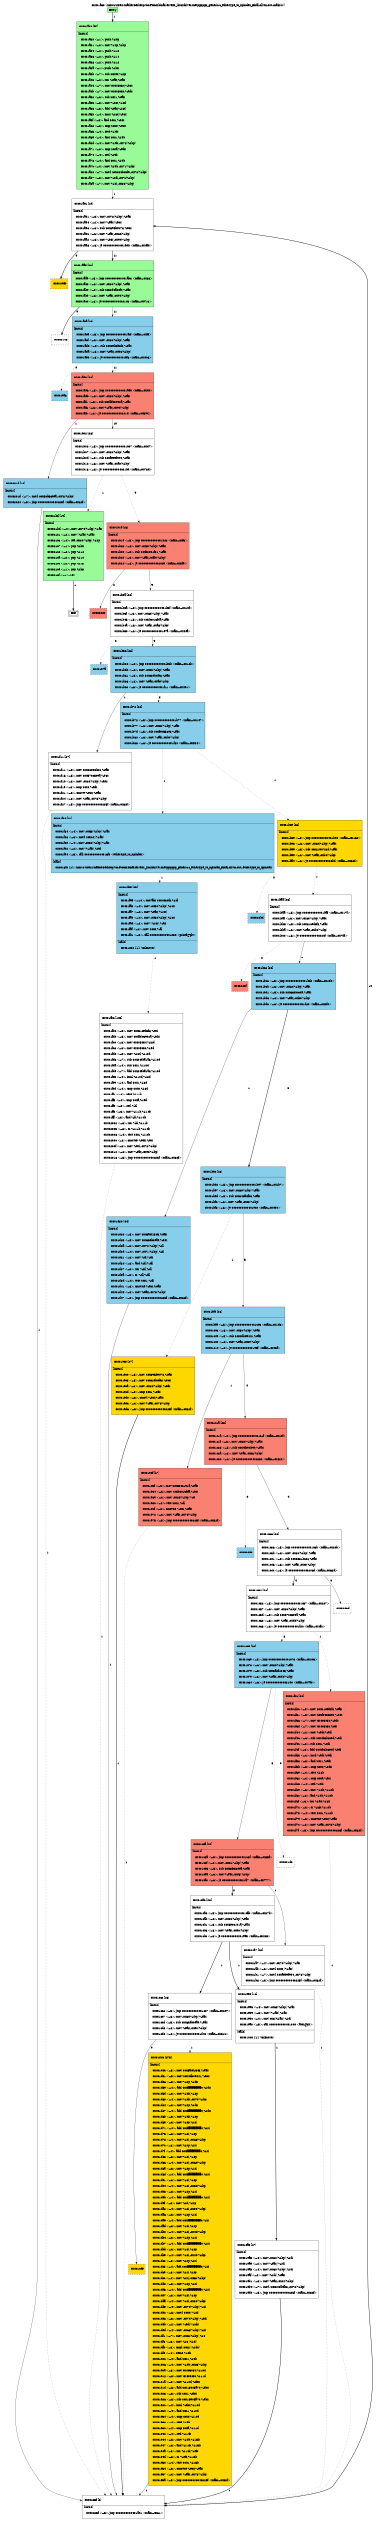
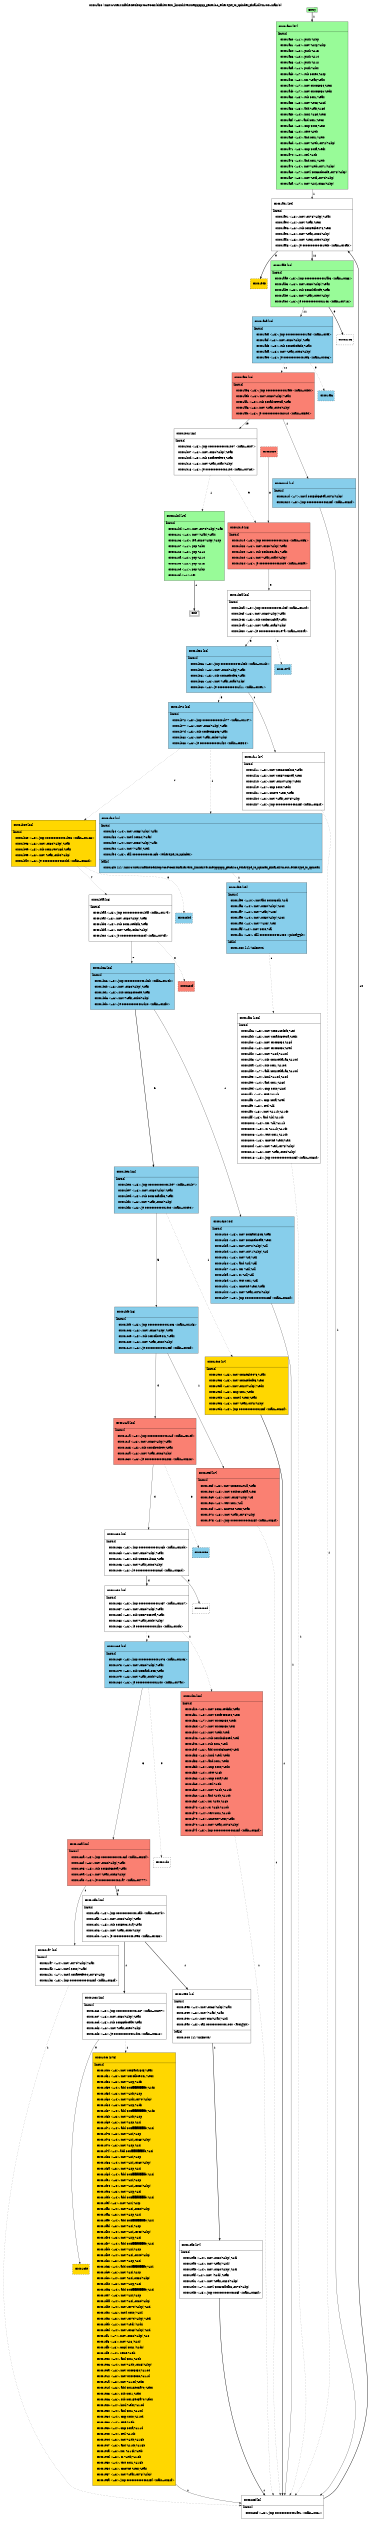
(111, 587) -> (268, 489)
